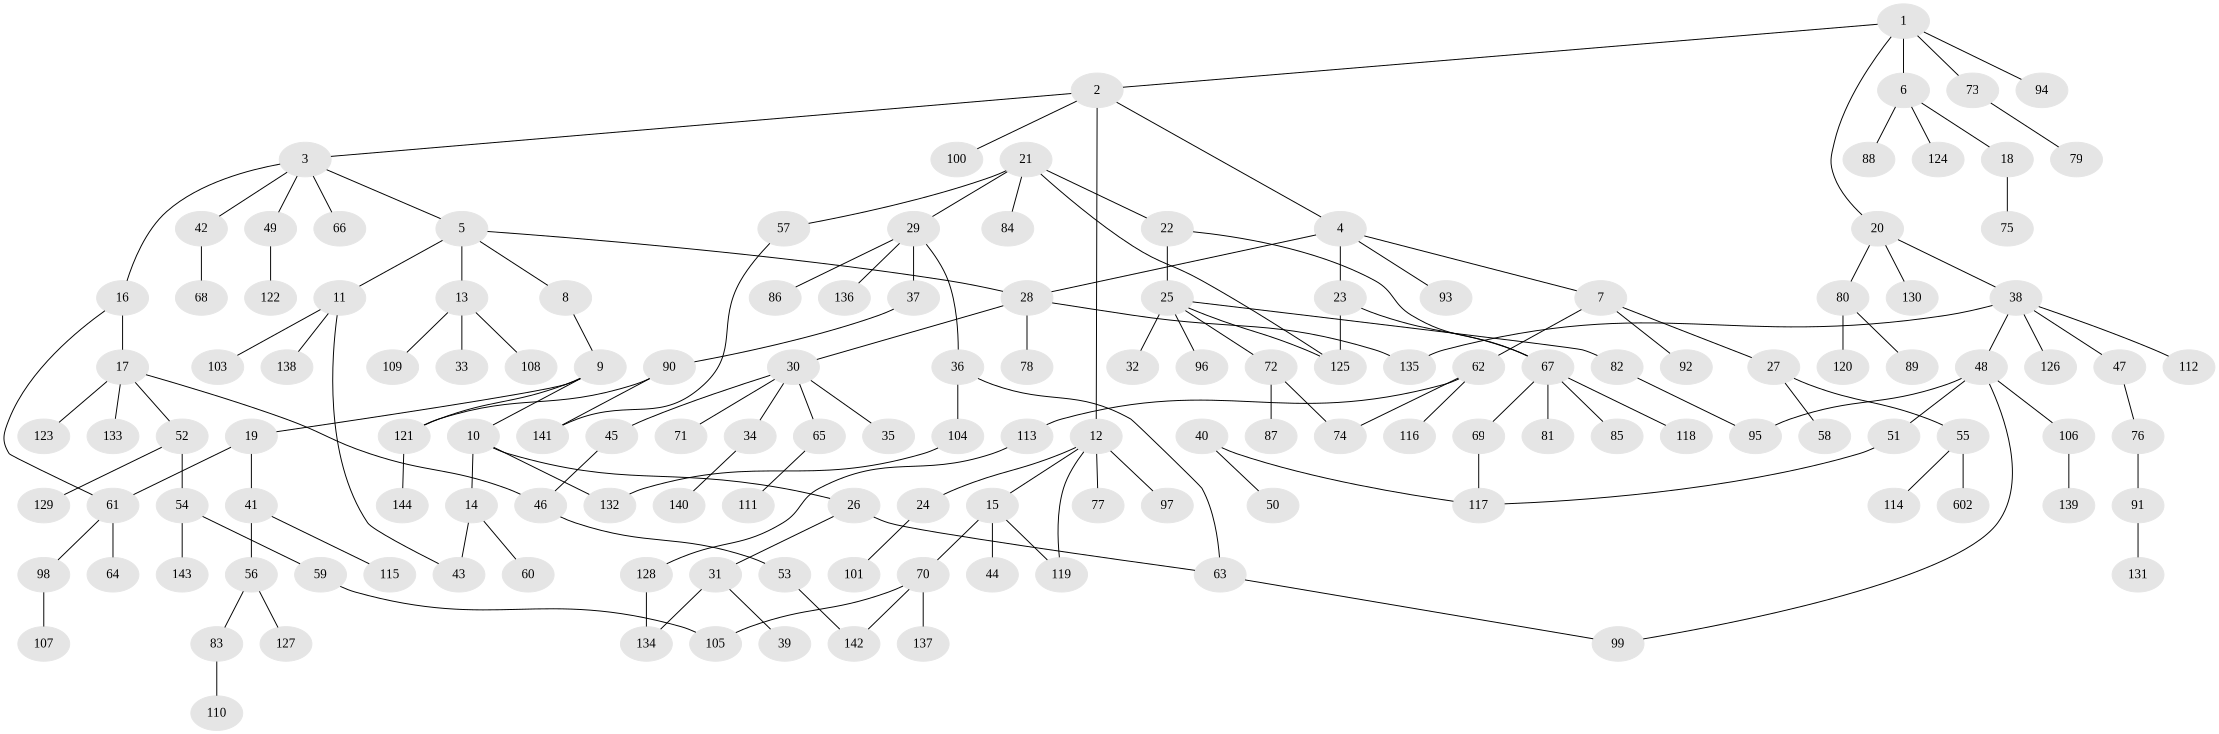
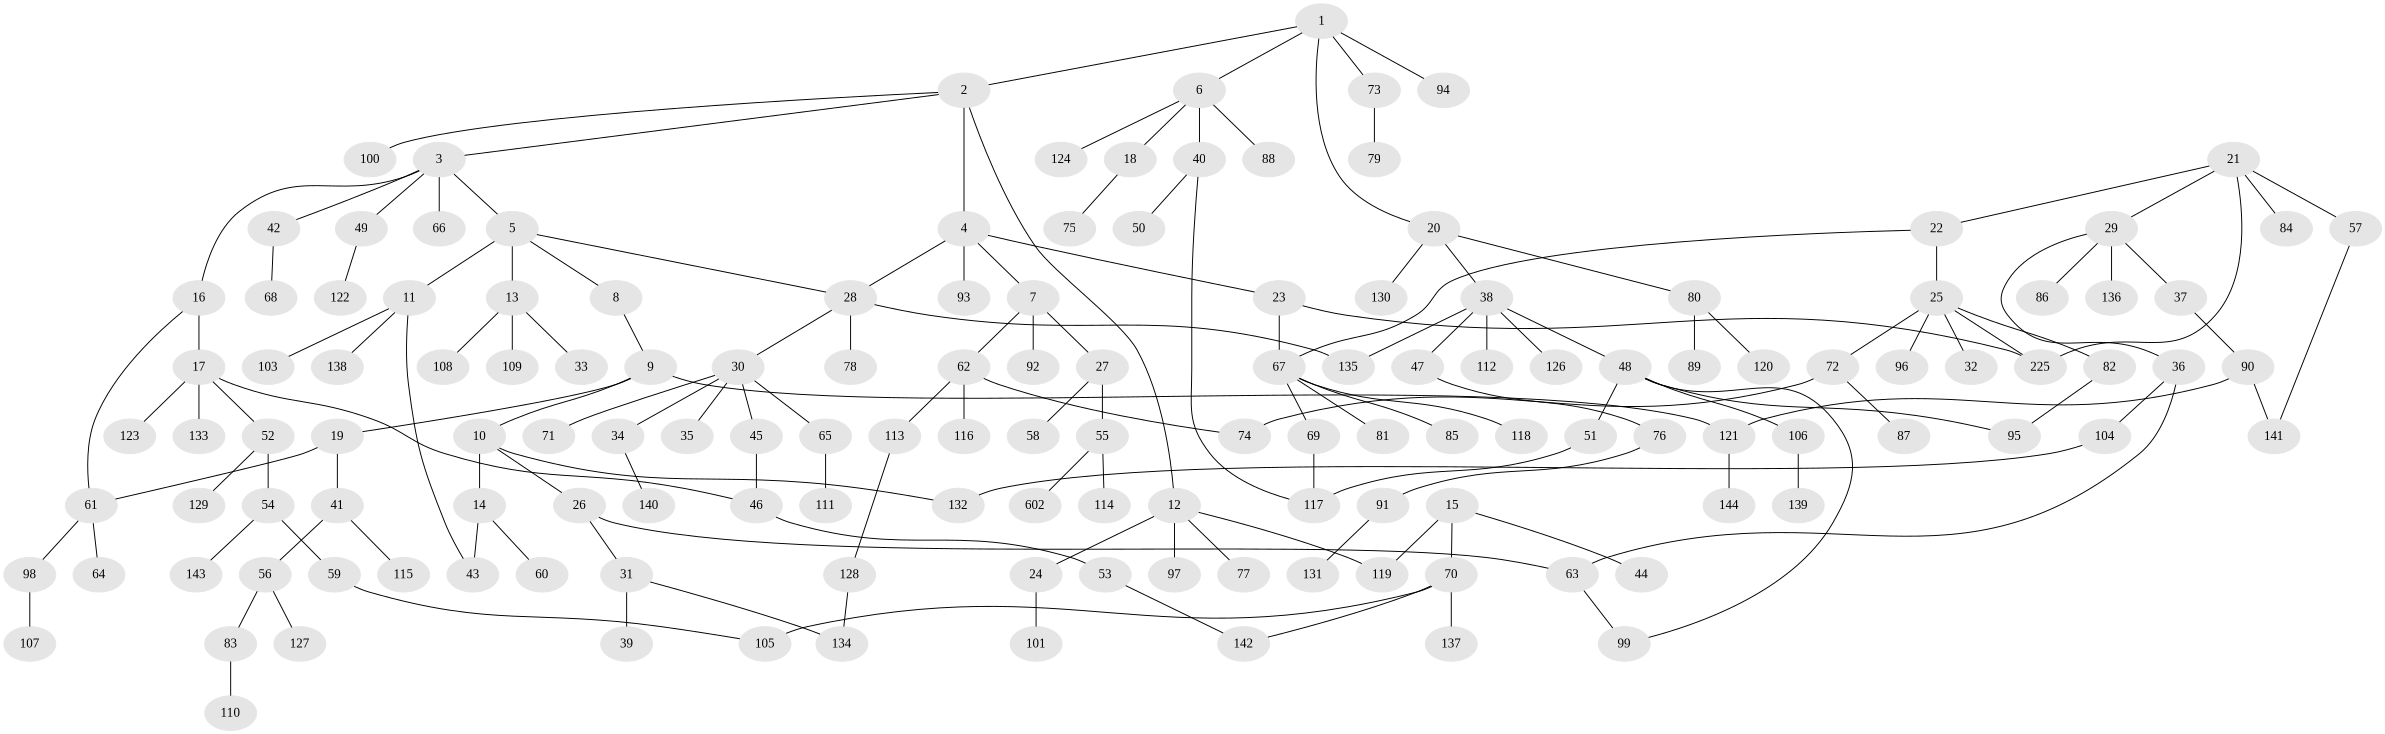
none -> (1199, 125)
(1340, 367) -> (2040, 367)
(1044, 471) -> none
